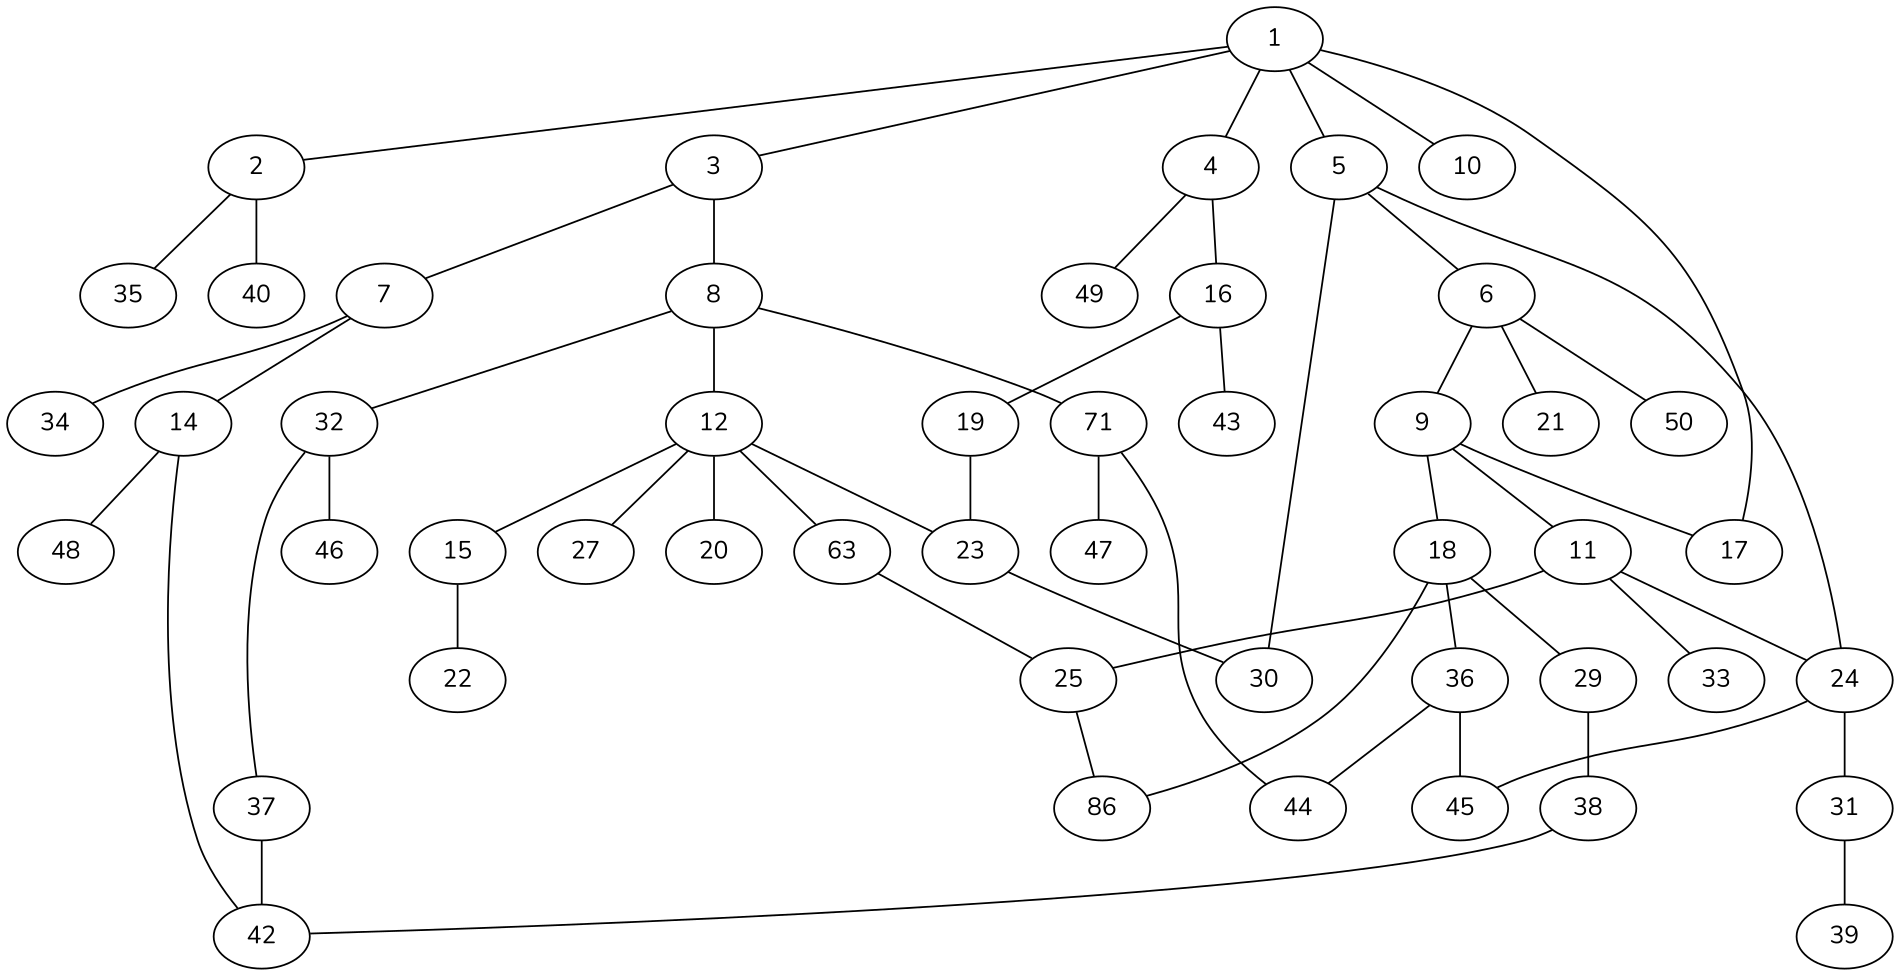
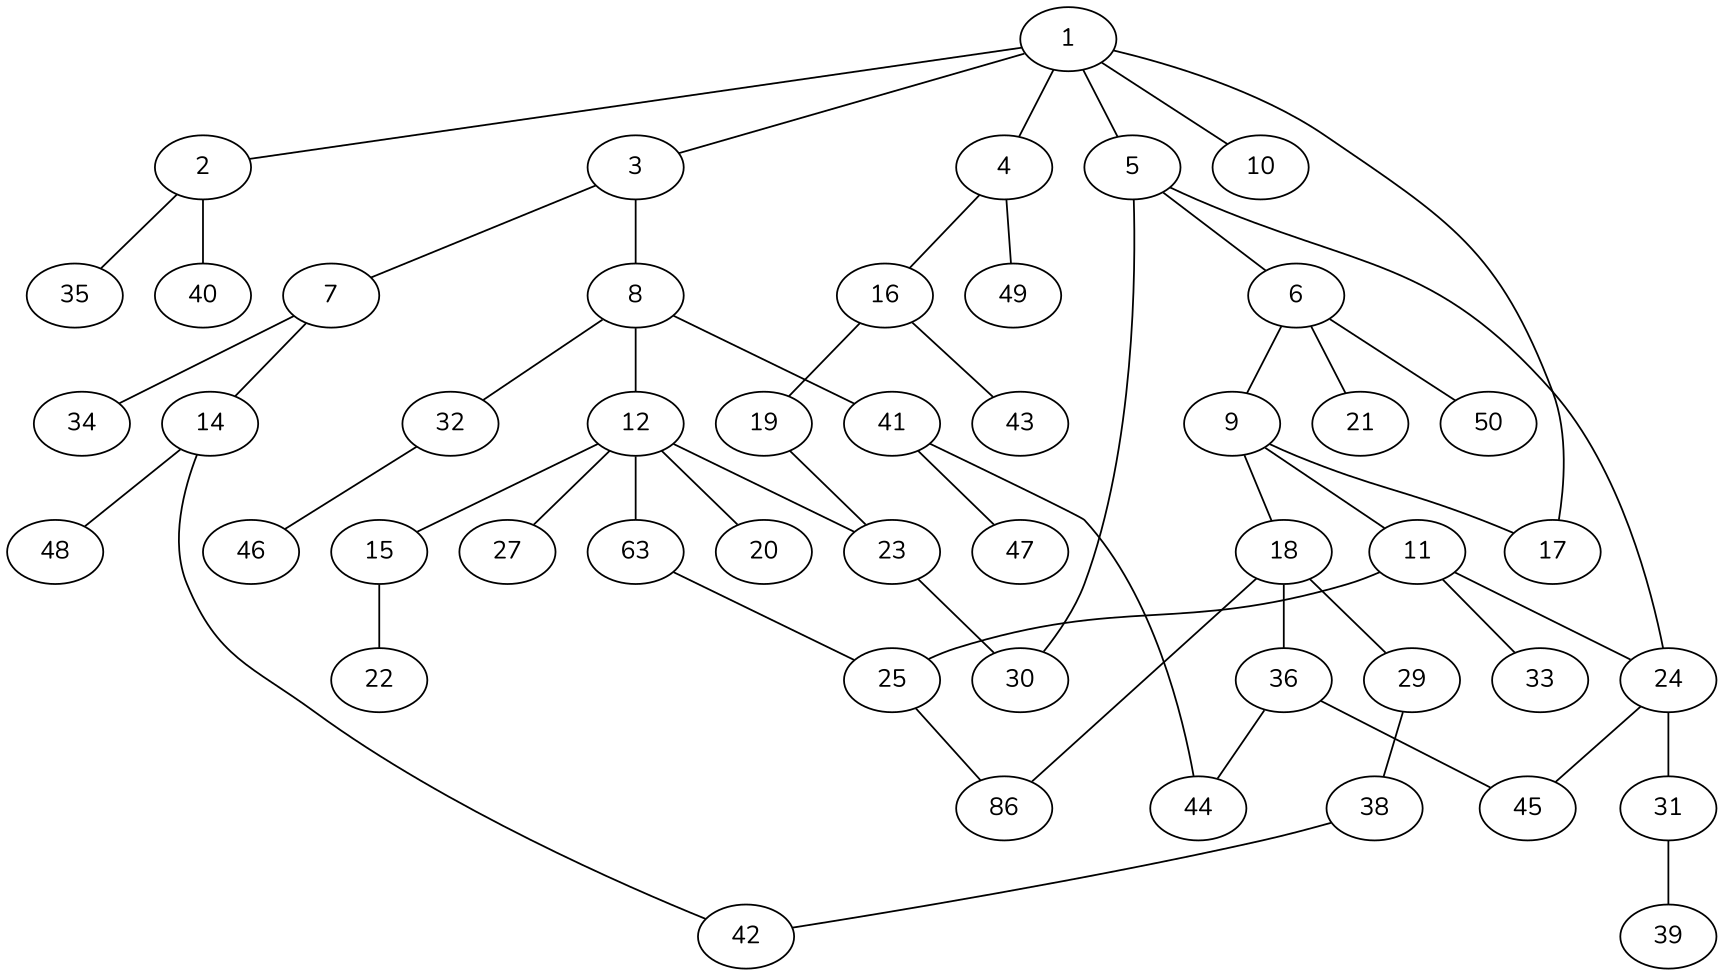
(1099, 424) -> (892, 424)
(262, 808) -> none
